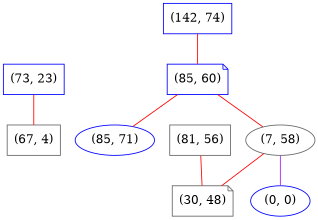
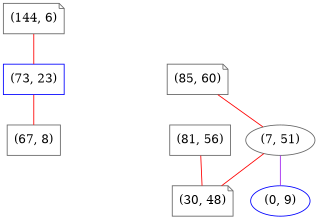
none -> (34, 19)
(198, 19) -> none
(198, 79) -> (198, 79)
(34, 140) -> (34, 140)
(115, 140) -> none
(280, 140) -> (280, 140)
(280, 201) -> (280, 201)
